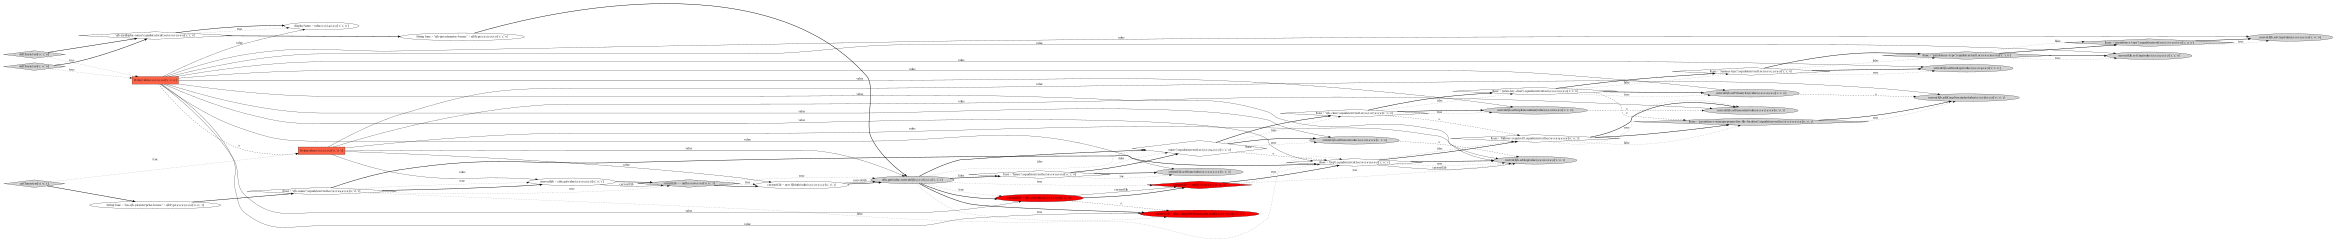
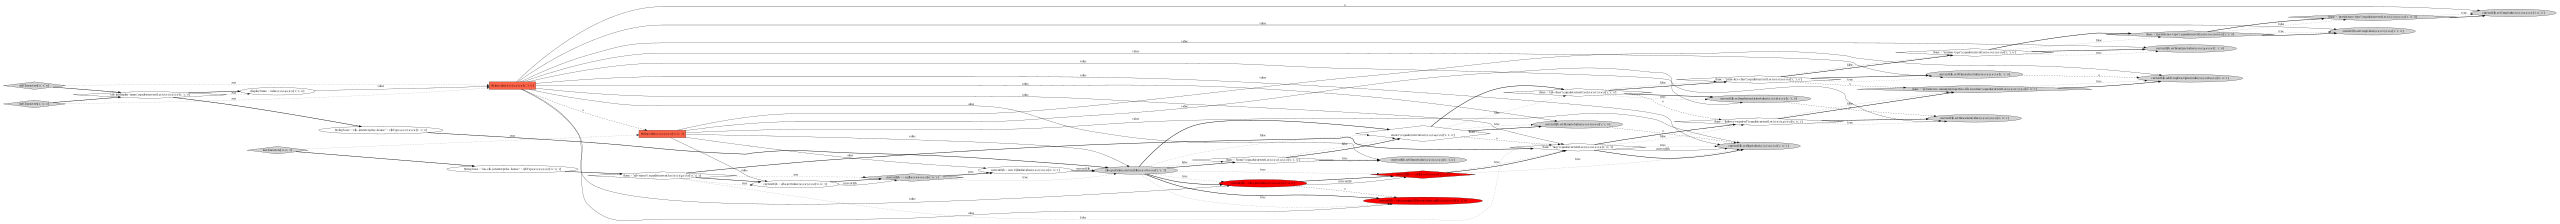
(1121, 38) -> (1345, 5)
(231, 48) -> (401, 89)
